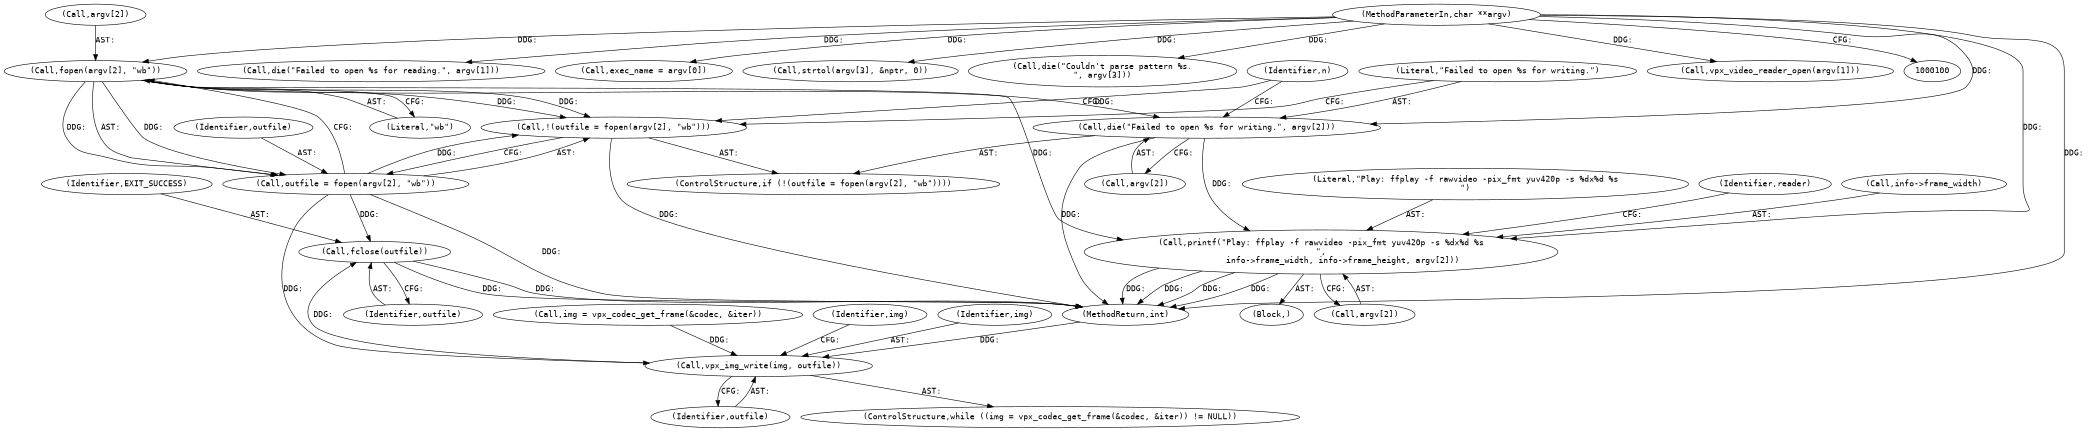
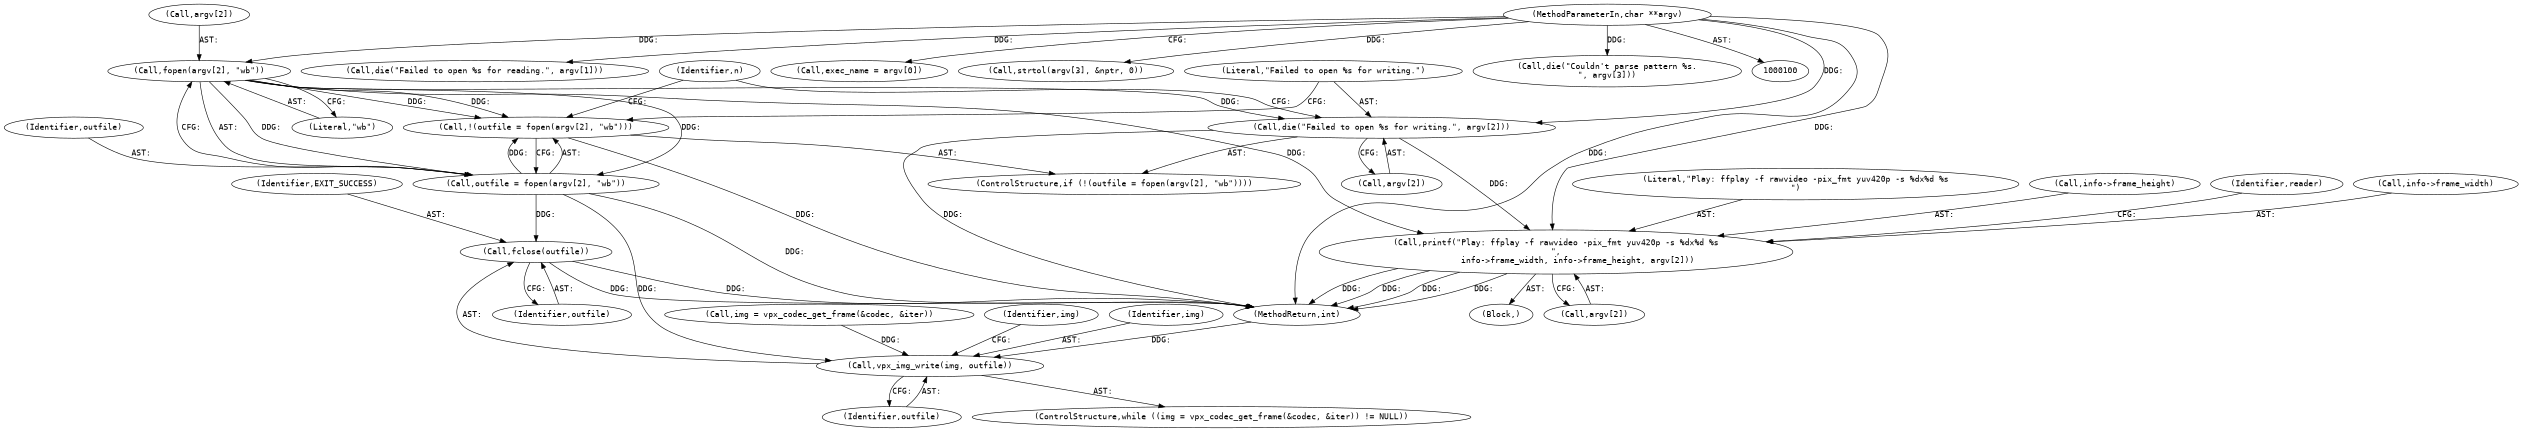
(960, 40) -> (1180, 40)
(1845, 40) -> (1725, 40)
(1770, 71) -> none
none -> (2115, 184)
(326, 315) -> (475, 315)
